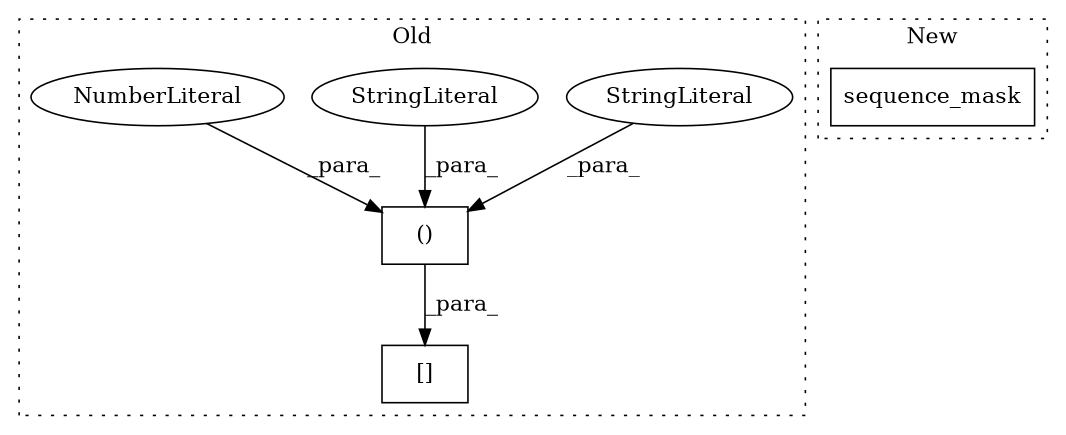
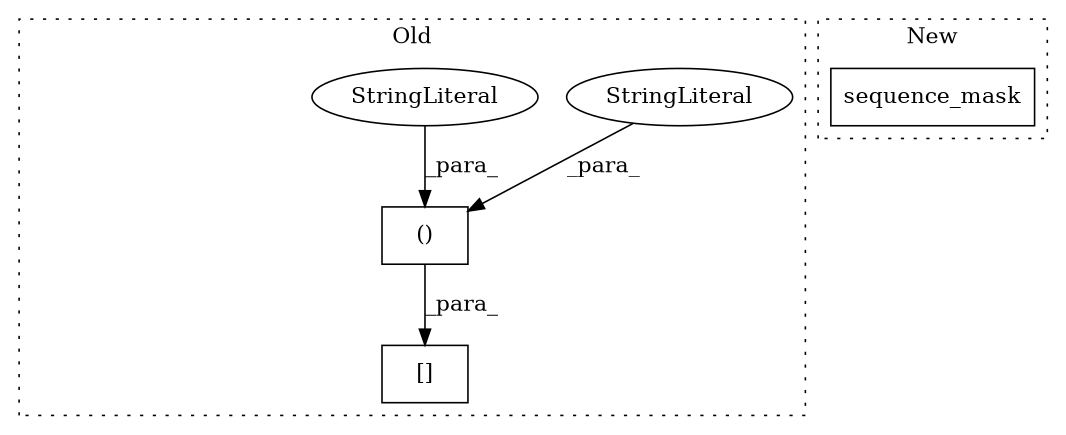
(158, 97) -> none
